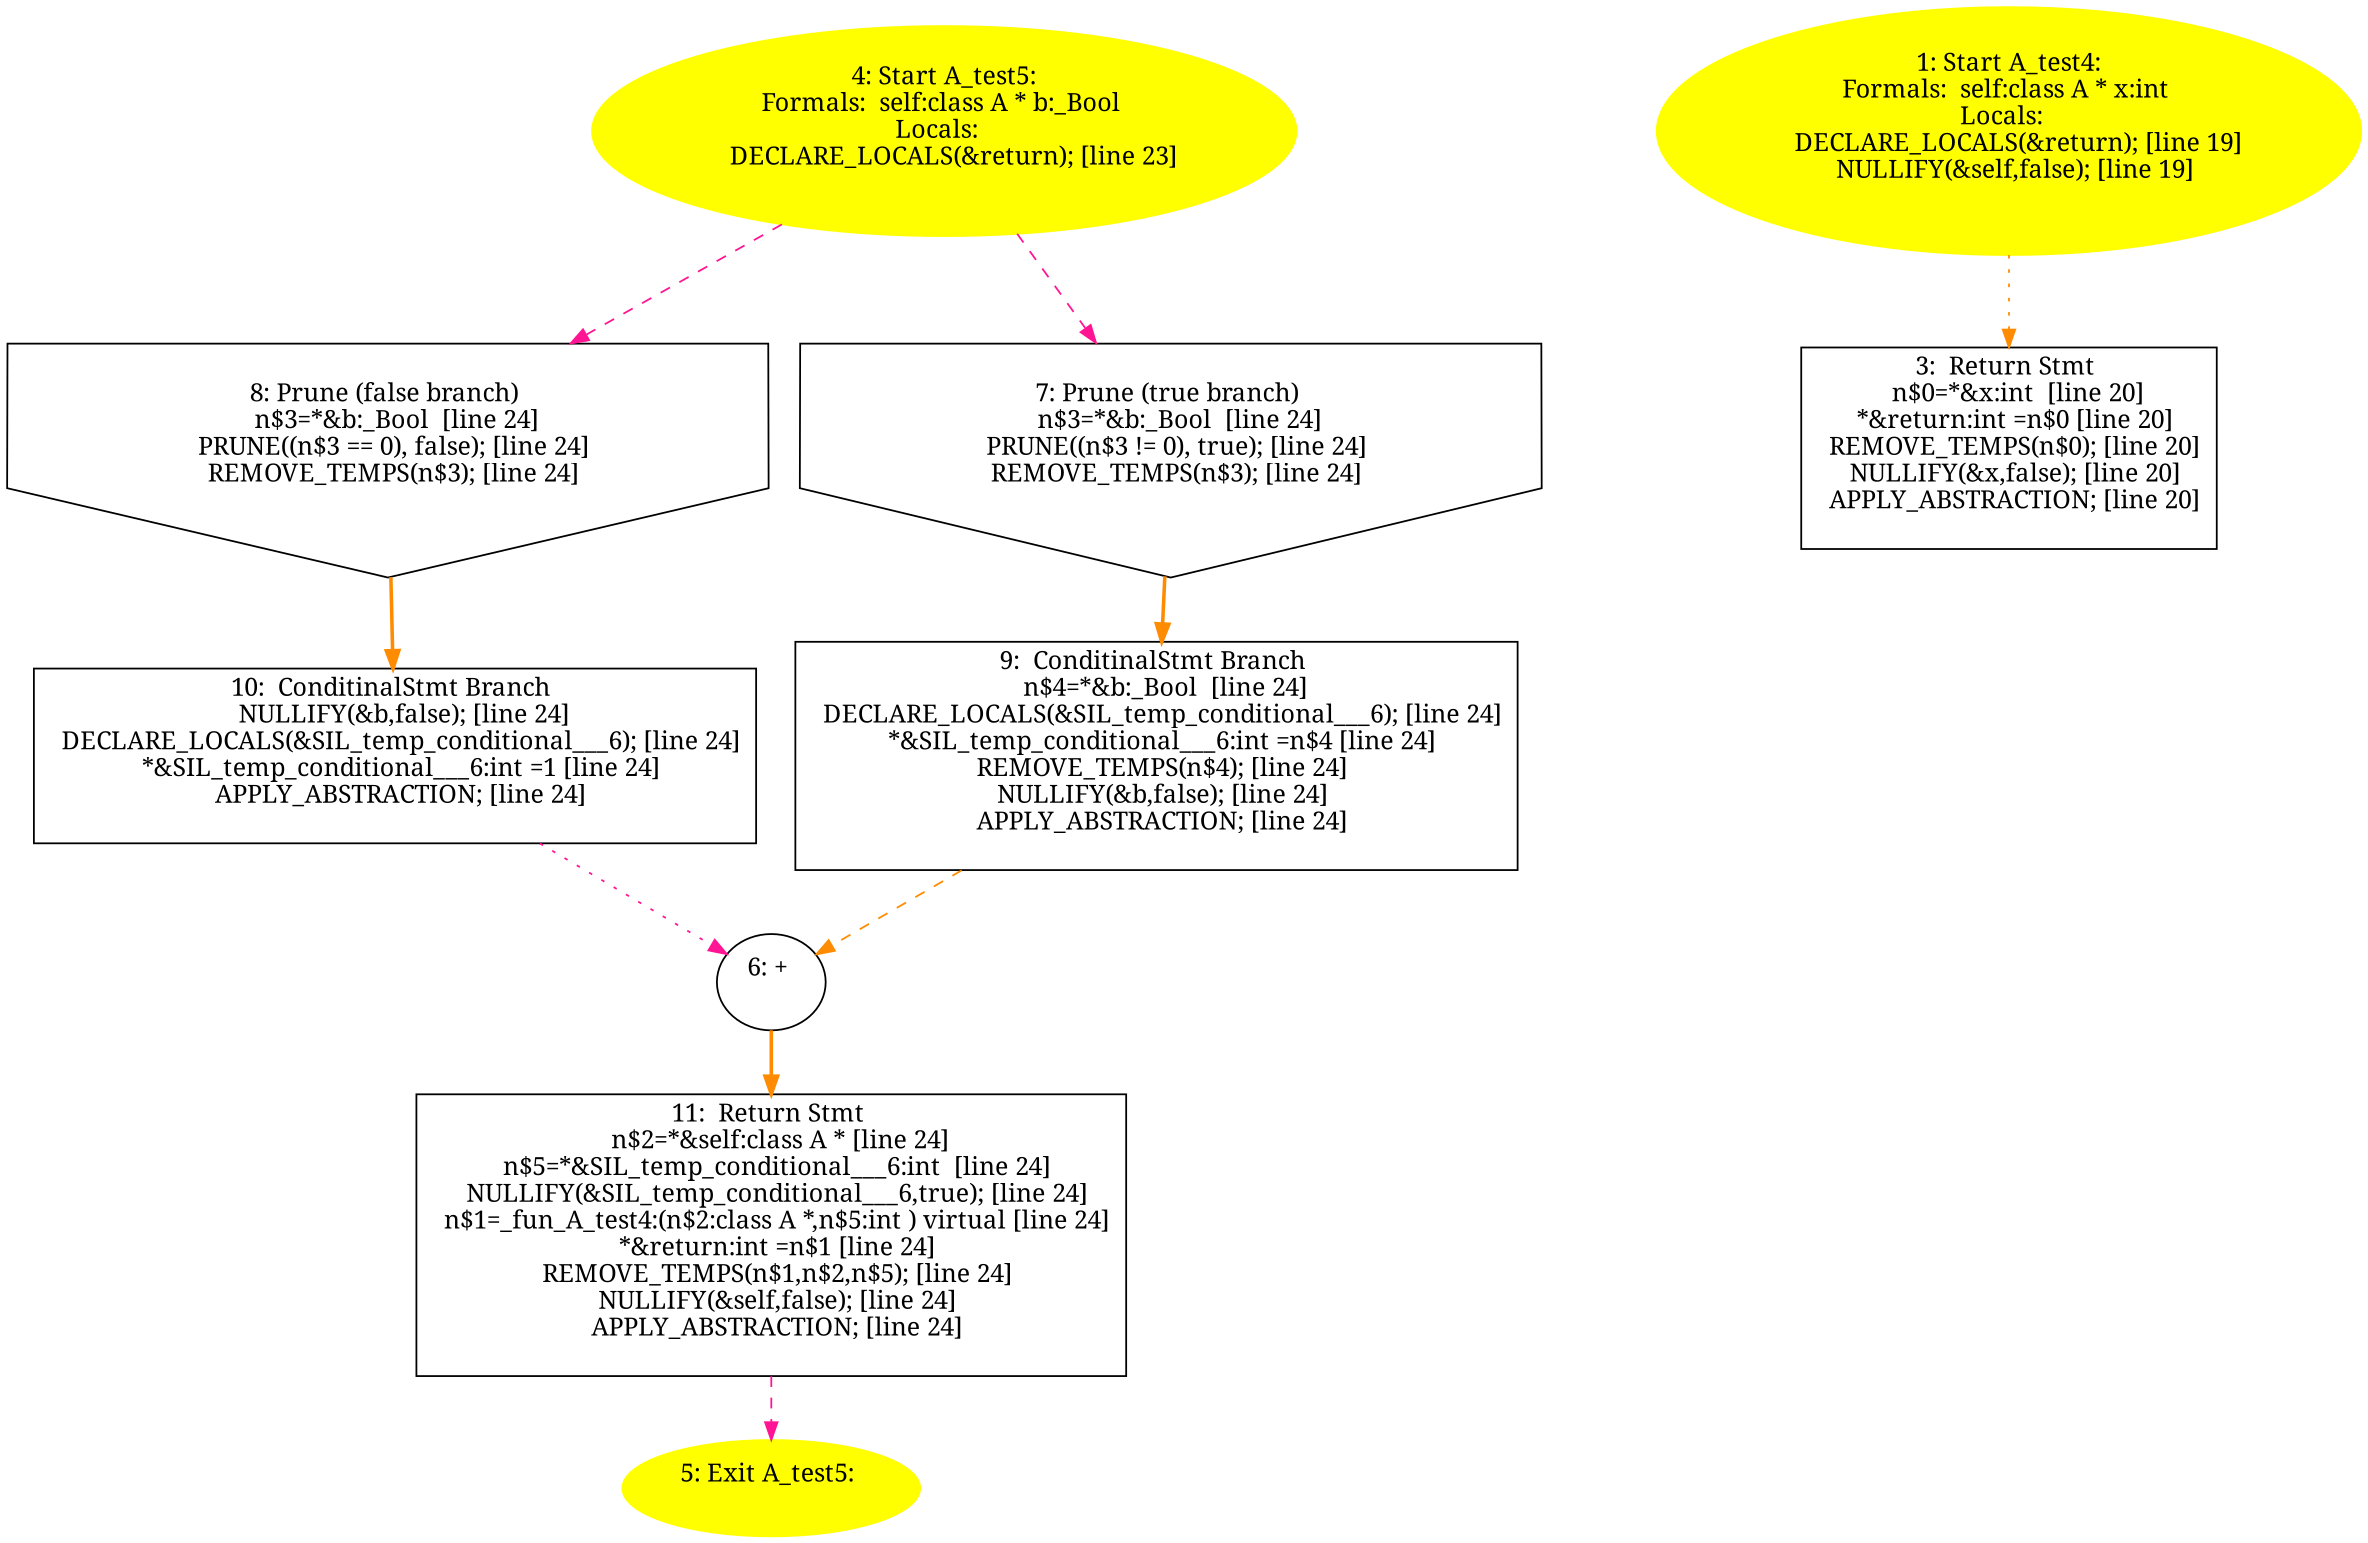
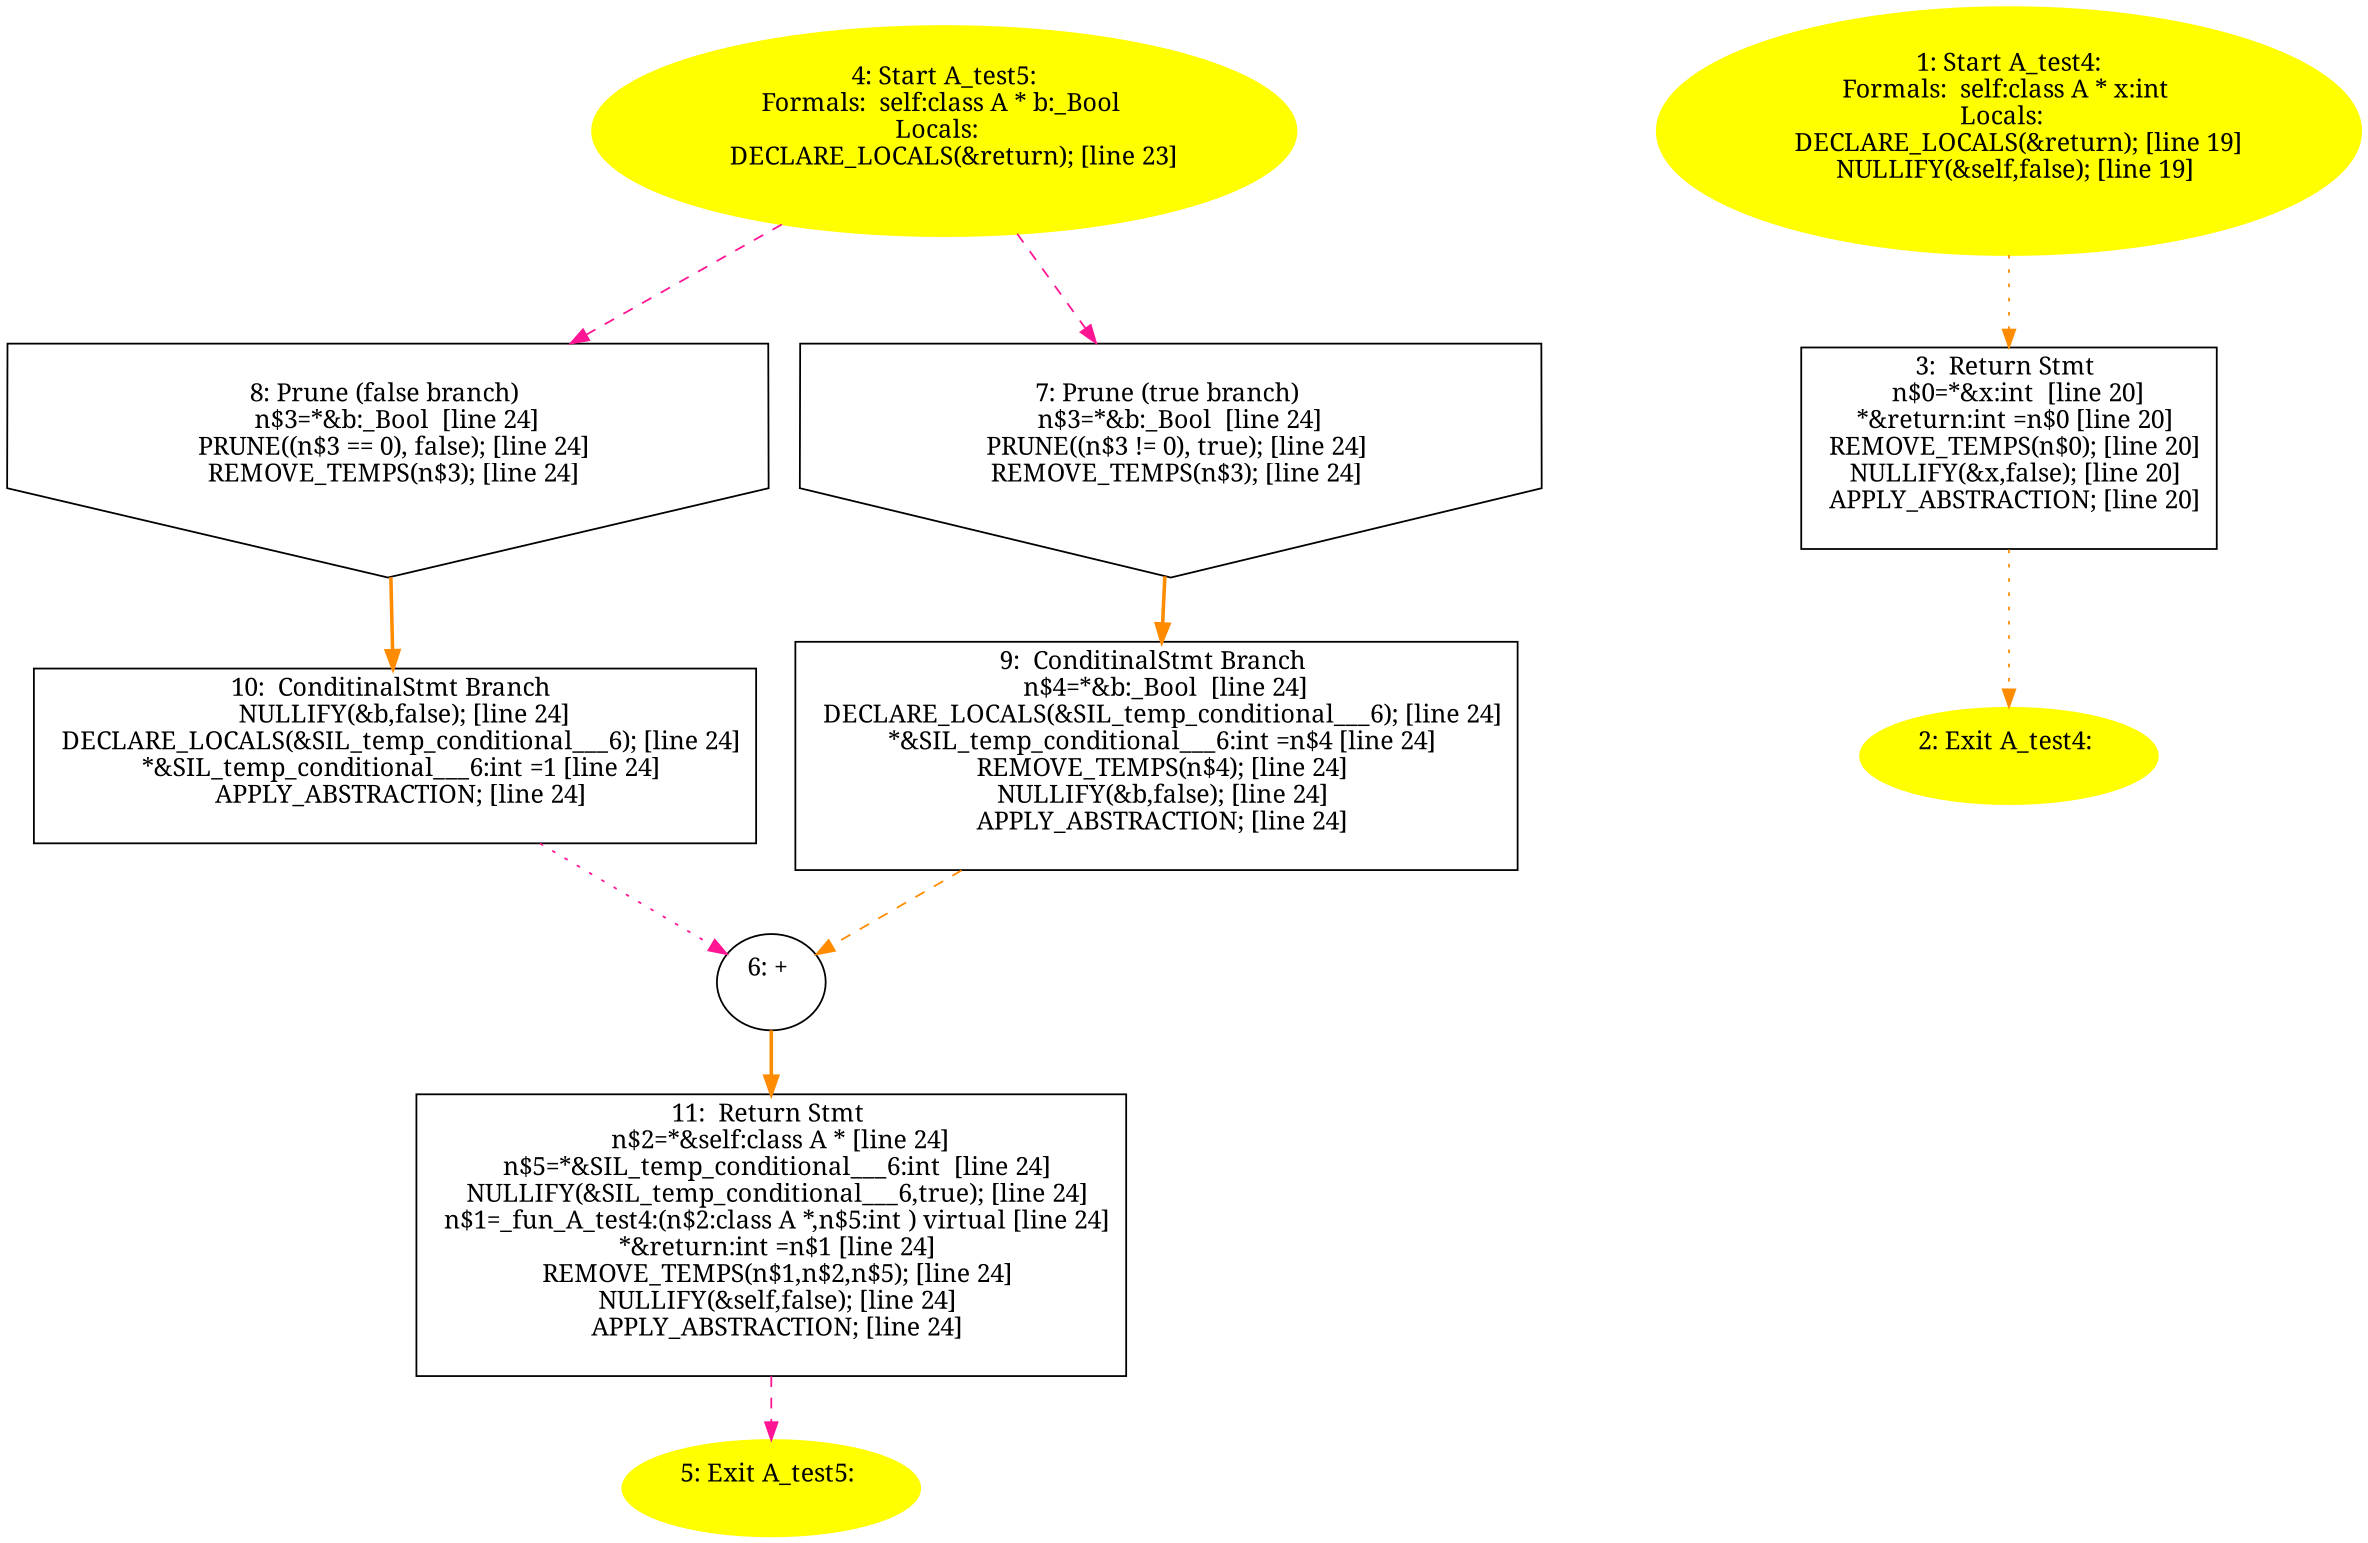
none -> (2009, 756)
